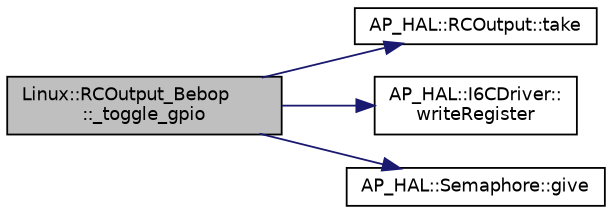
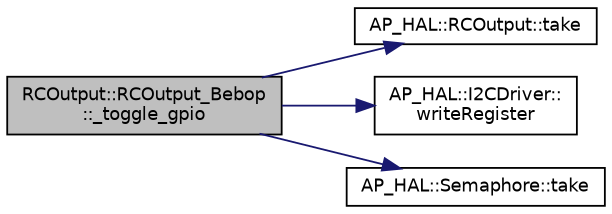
(144, 106) -> (144, 106)
(476, 106) -> (476, 106)
(476, 187) -> (476, 187)
